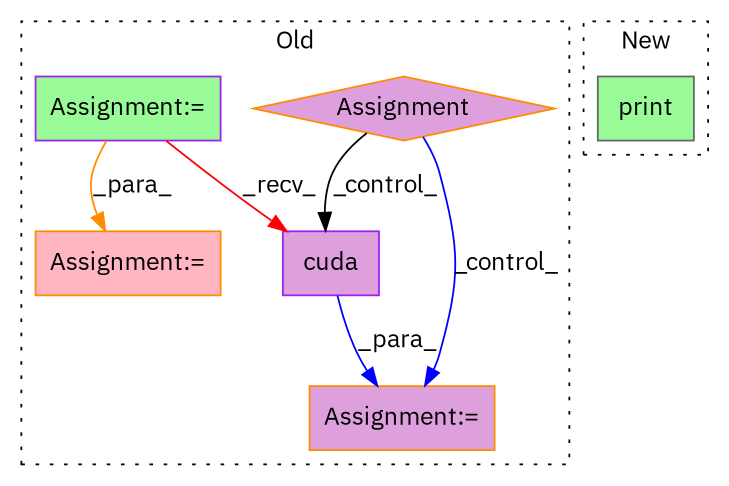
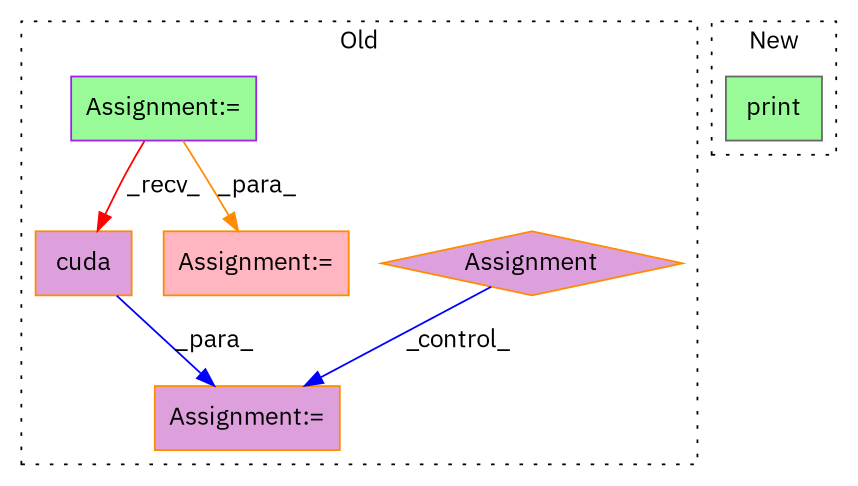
(335, 167) -> none
(331, 263) -> (84, 263)
